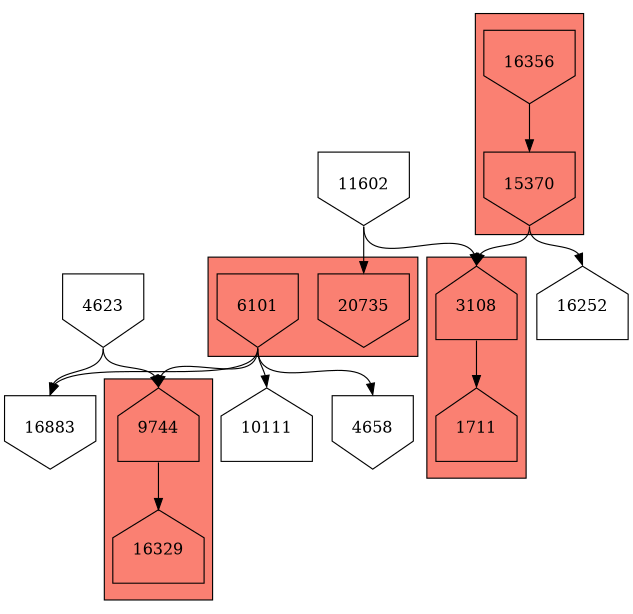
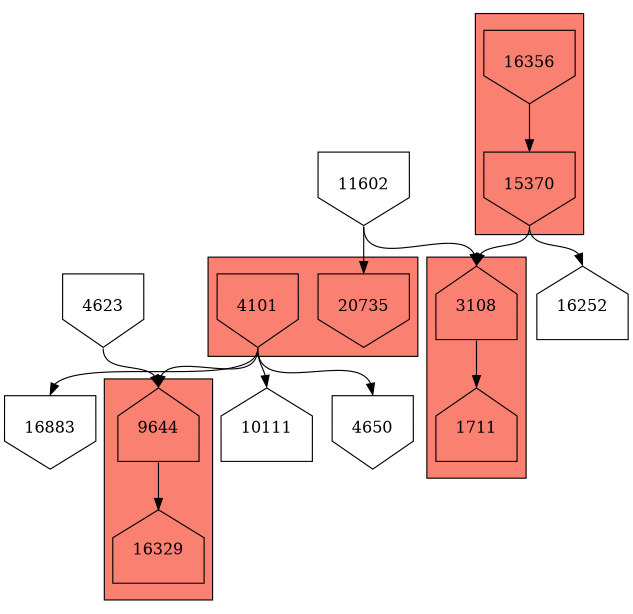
(258, 307) -> (258, 307)
(91, 366) -> none
(158, 429) -> (158, 429)
(373, 429) -> (373, 429)
